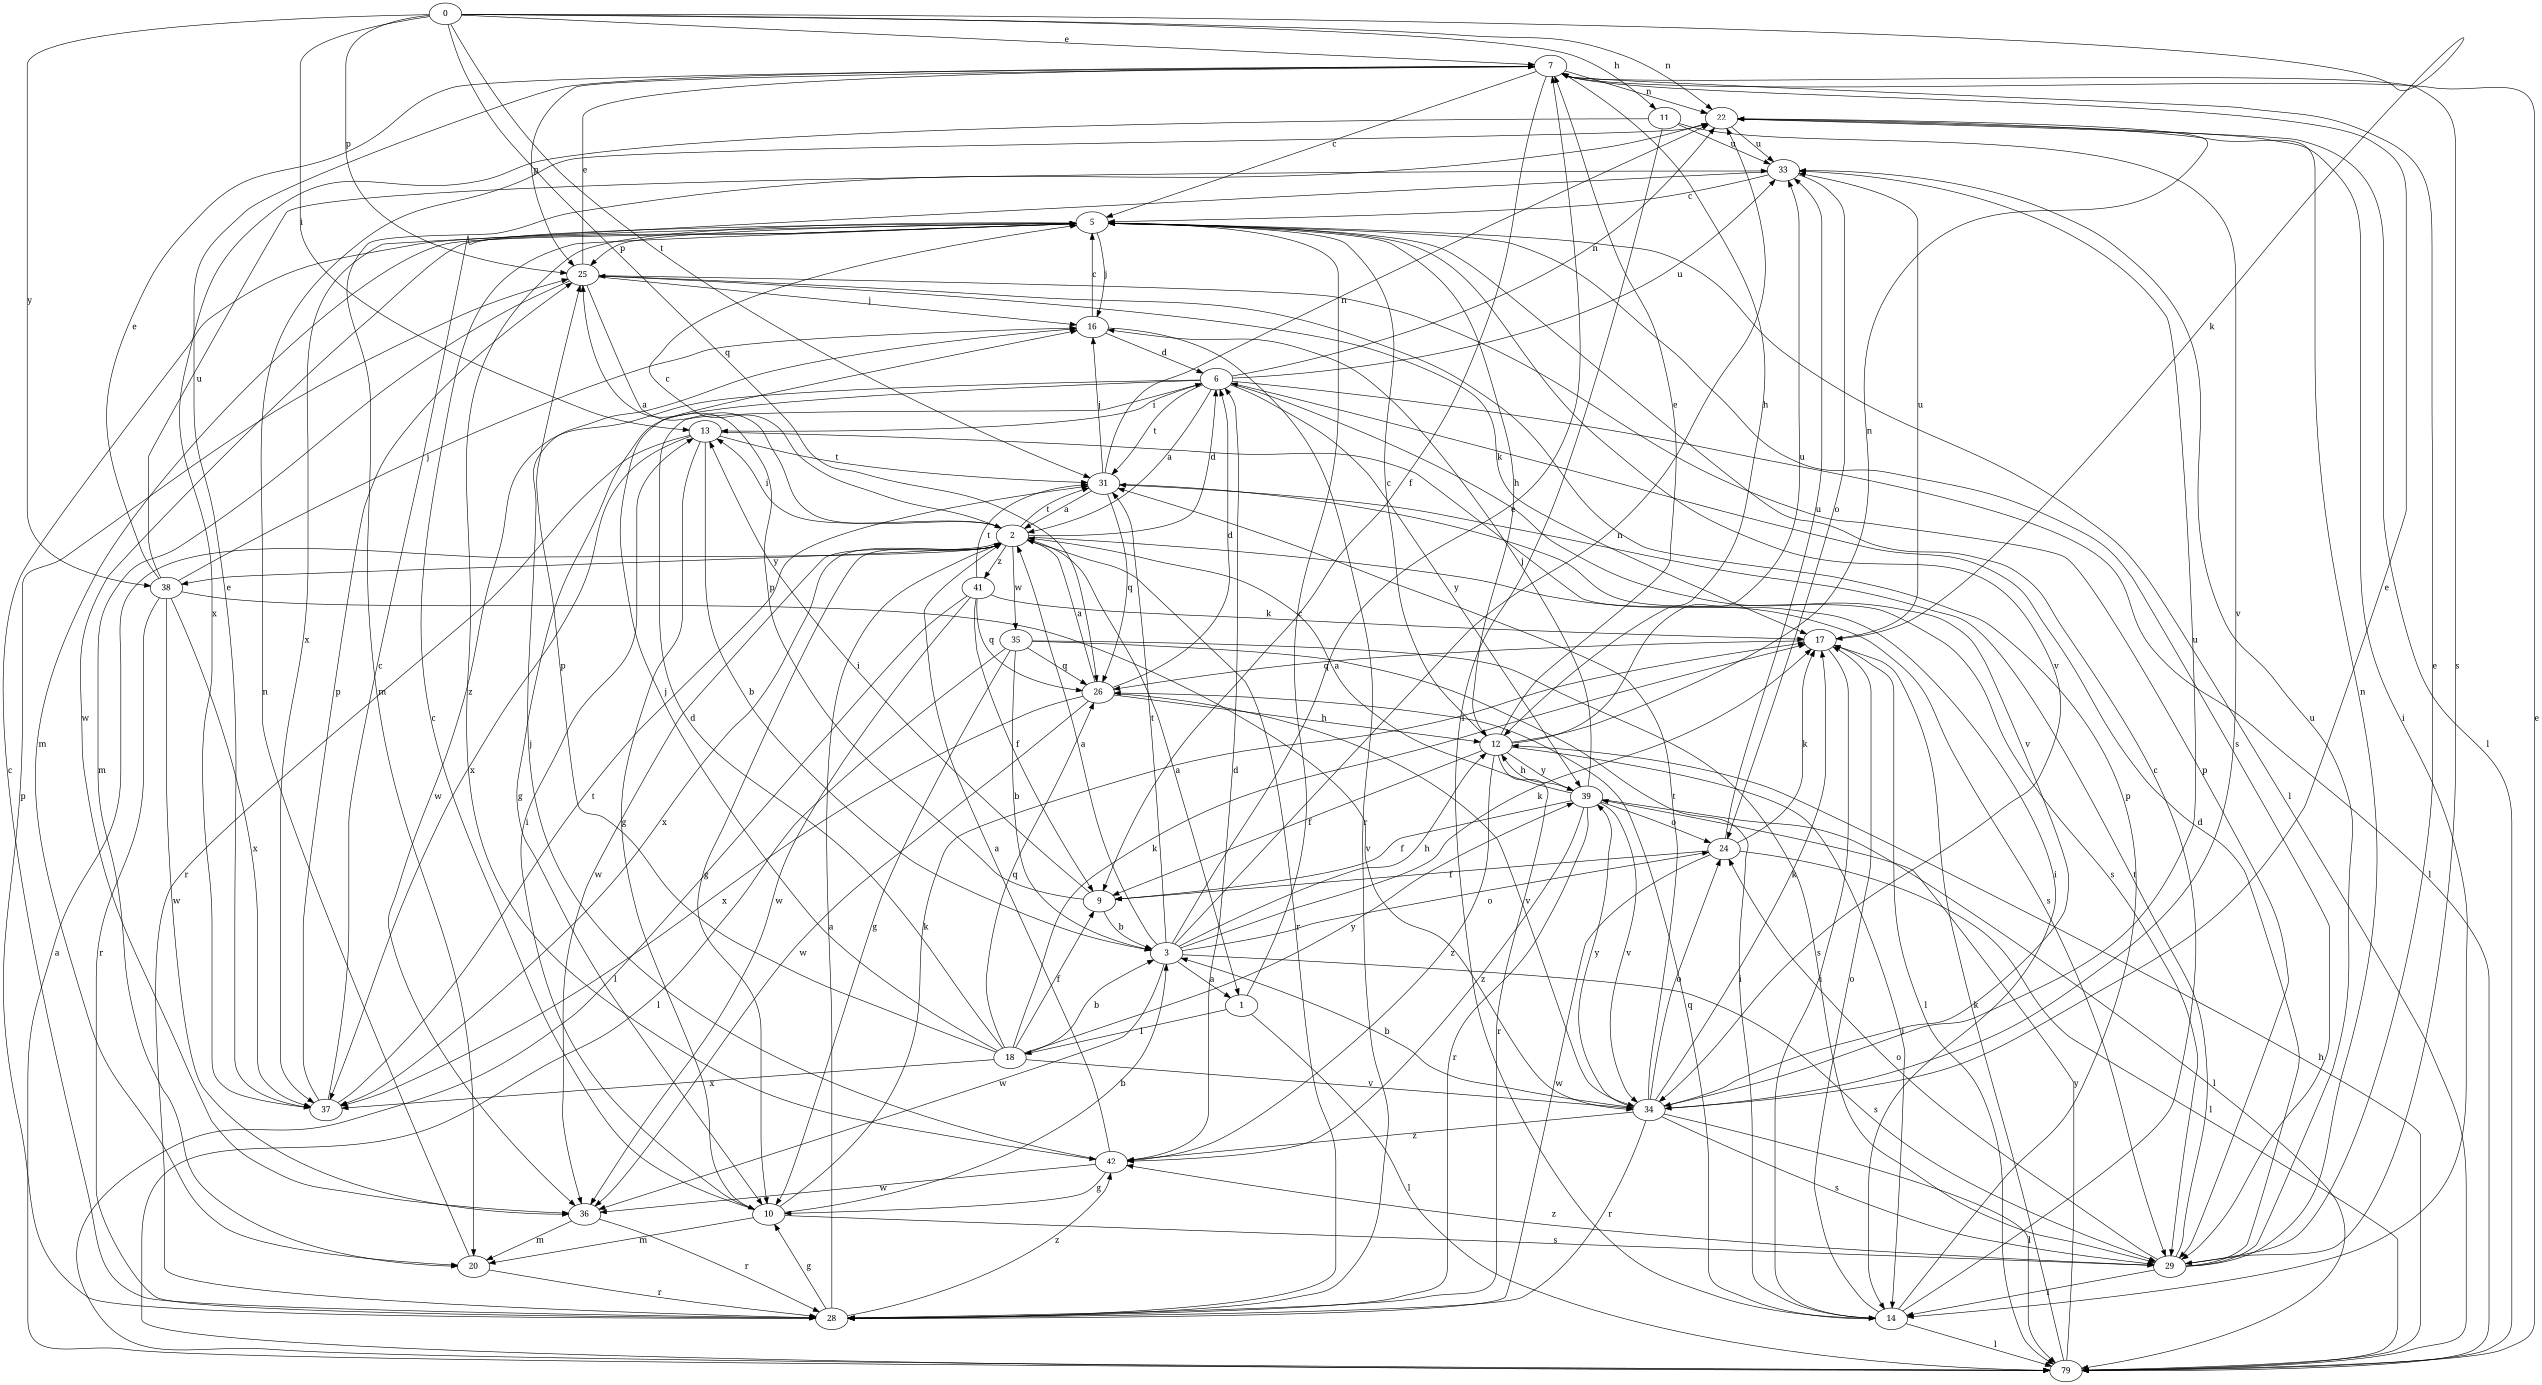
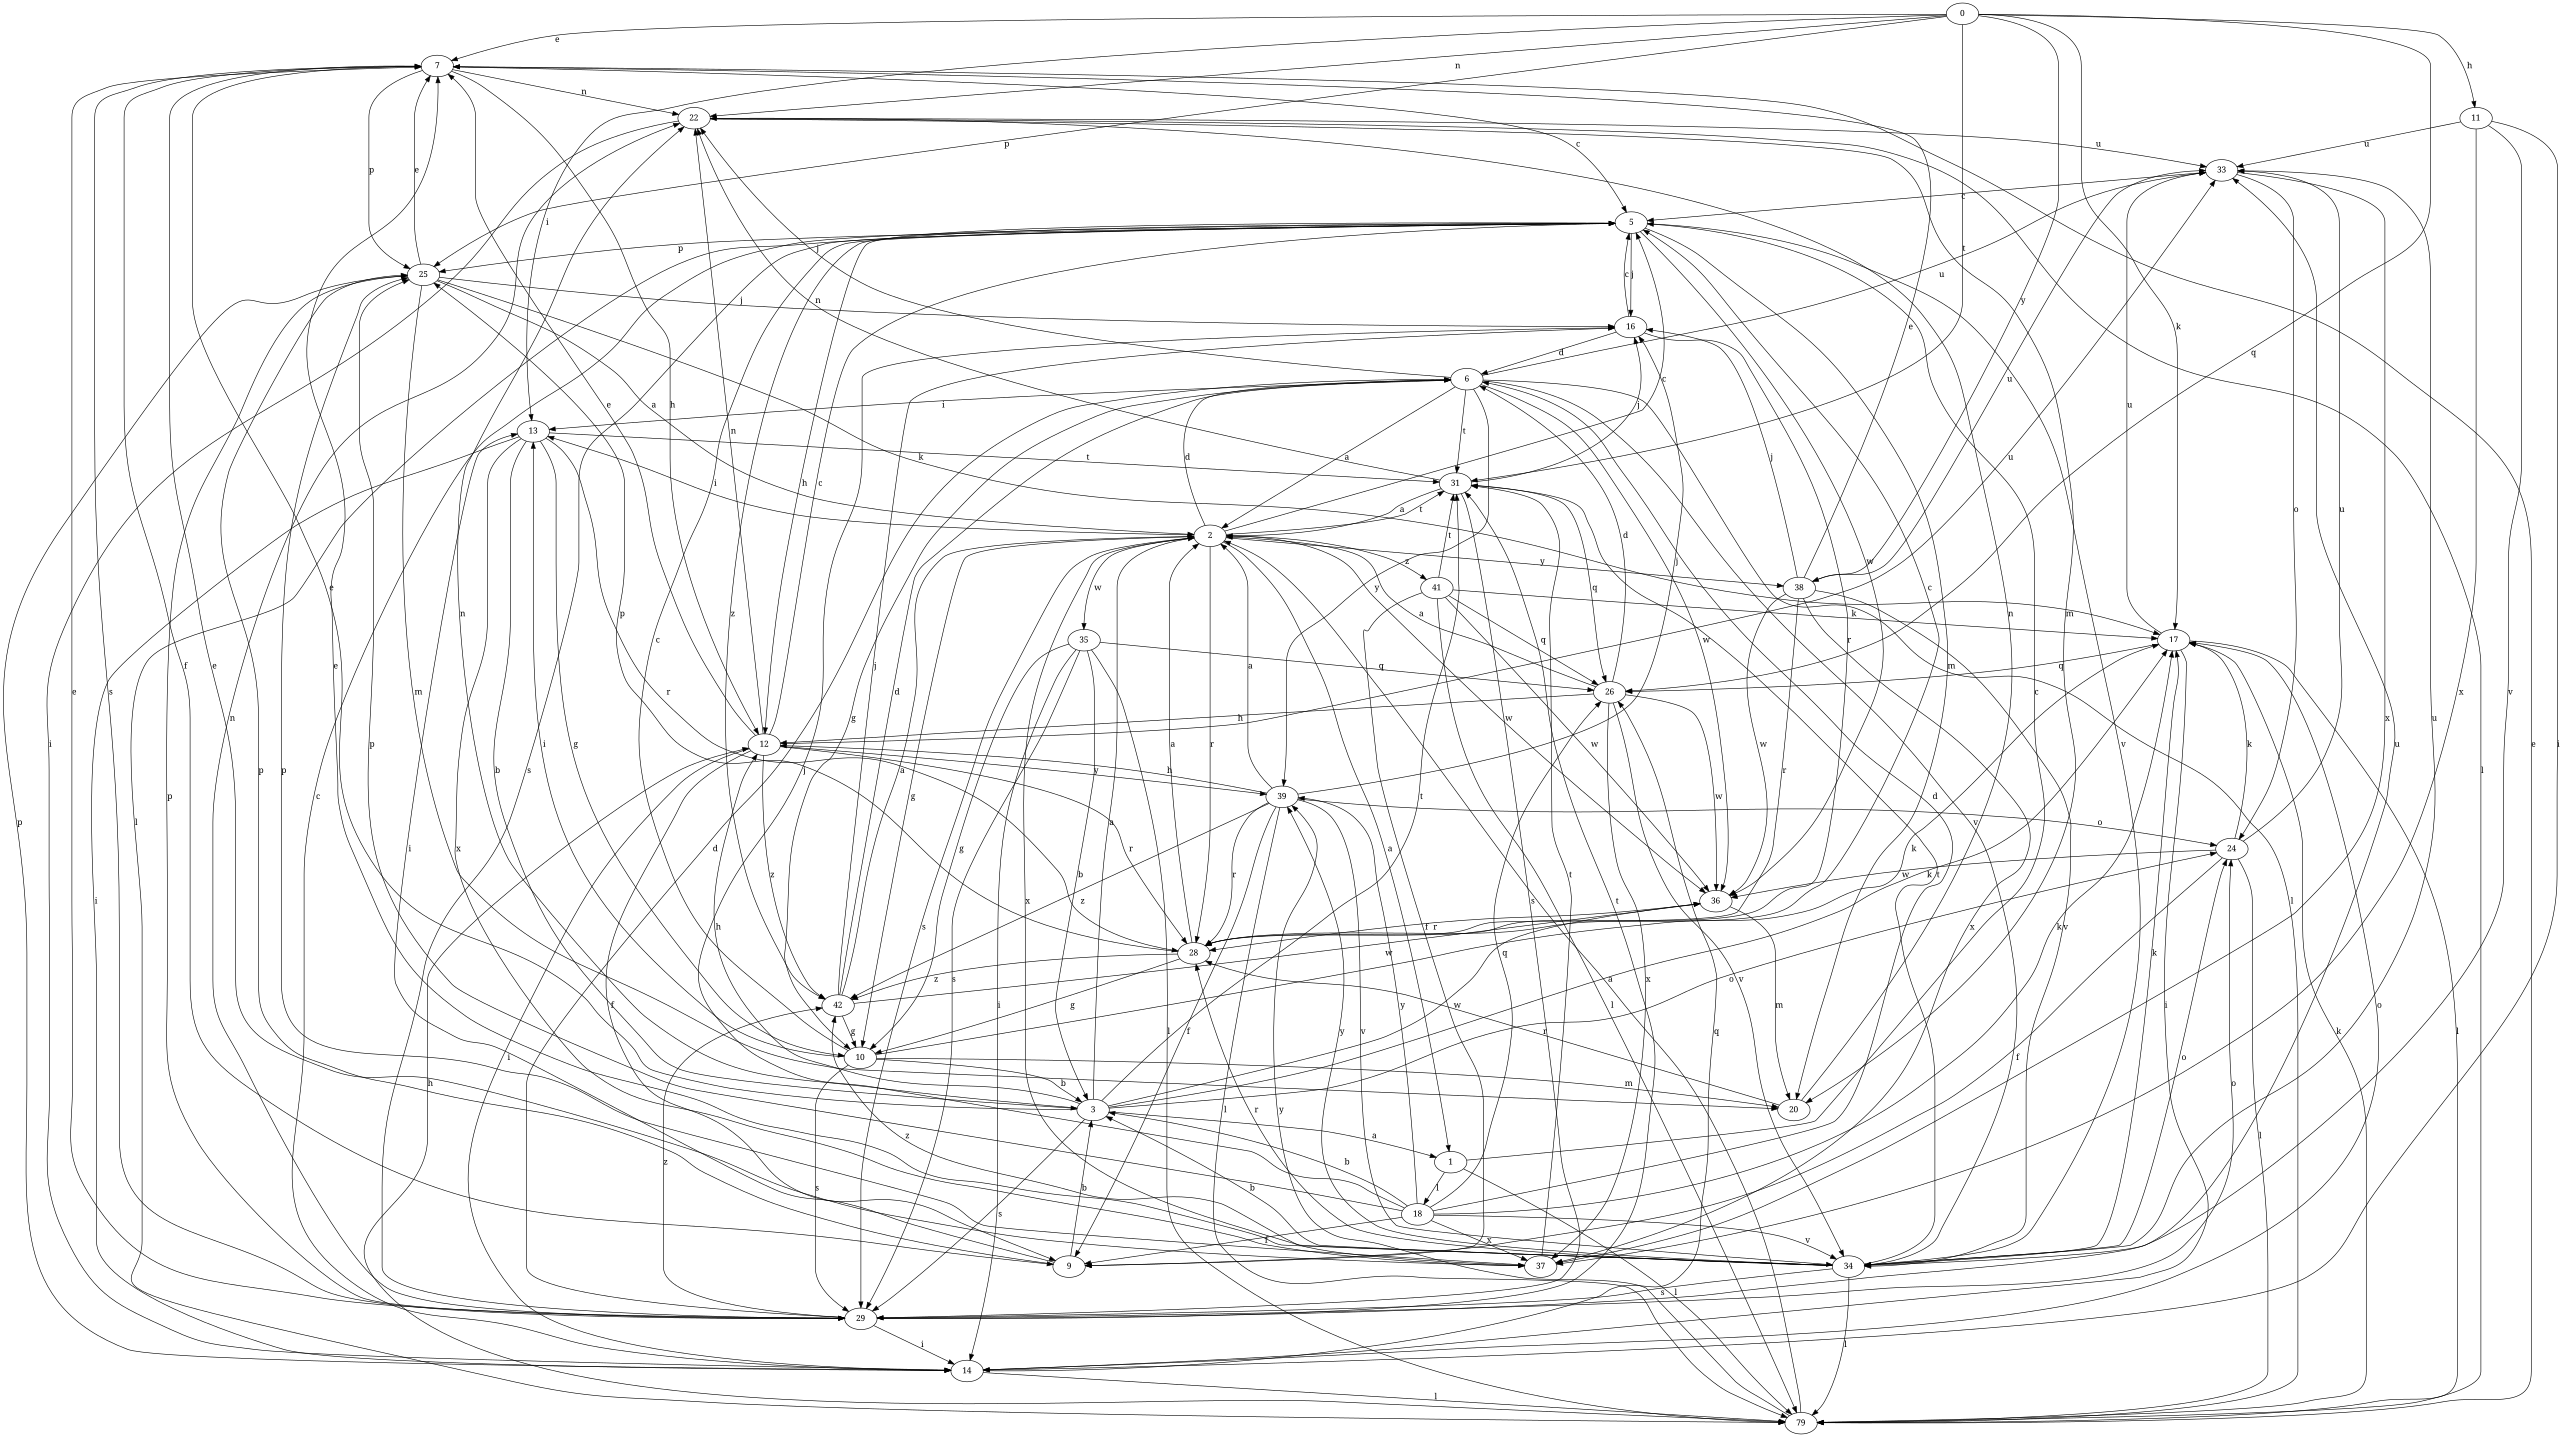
(1596, 249) -> (818, 249)
(442, 366) -> none
(1518, 1249) -> (1975, 864)
